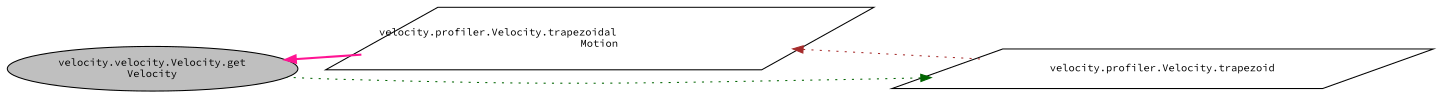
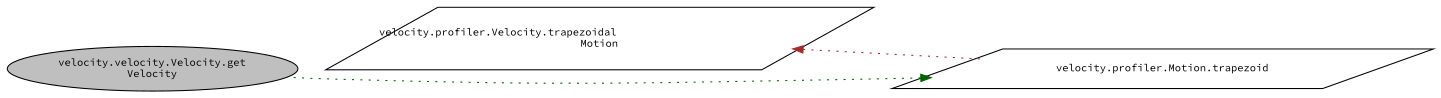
(329, 57) -> none
(1163, 69) -> (1163, 69)
